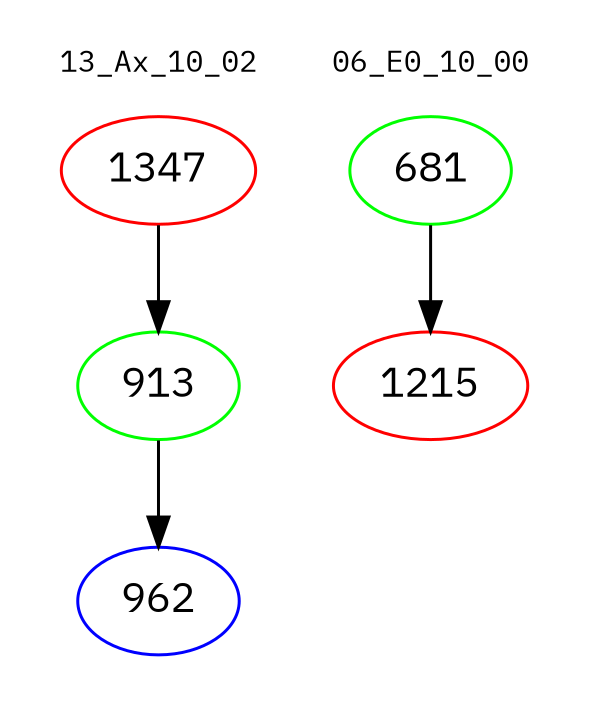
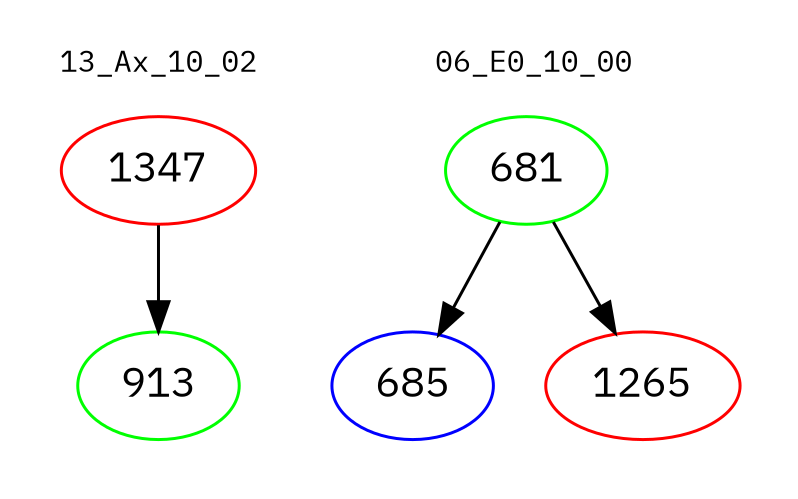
none -> (413, 386)
(431, 386) -> (643, 386)
(158, 601) -> none
